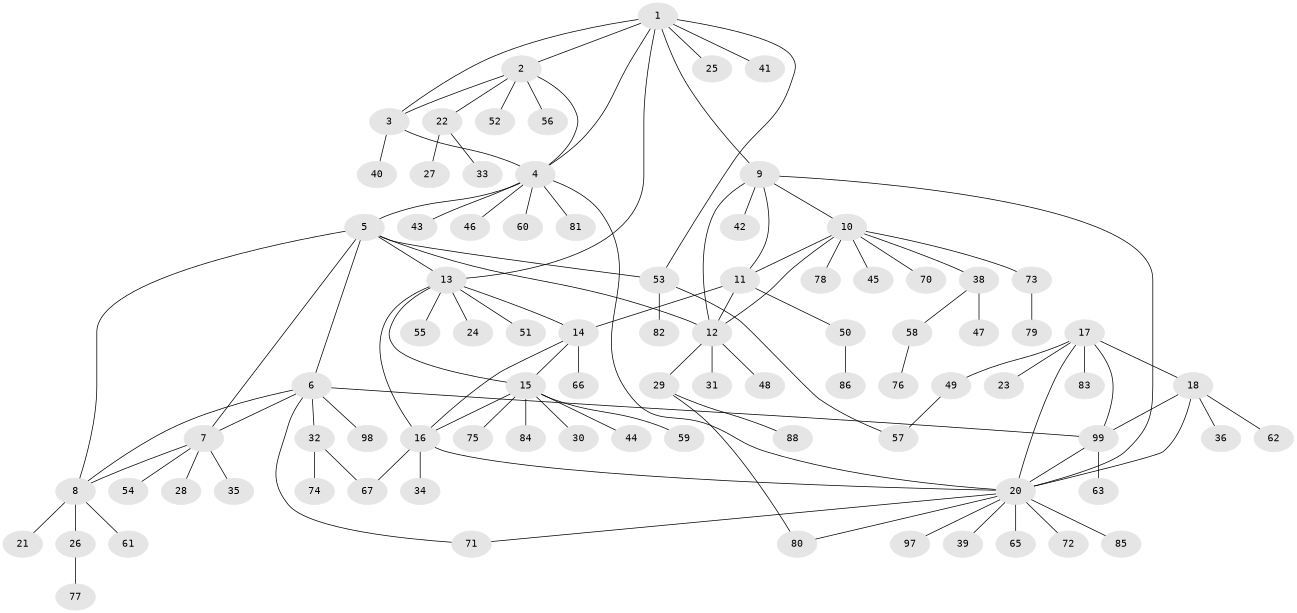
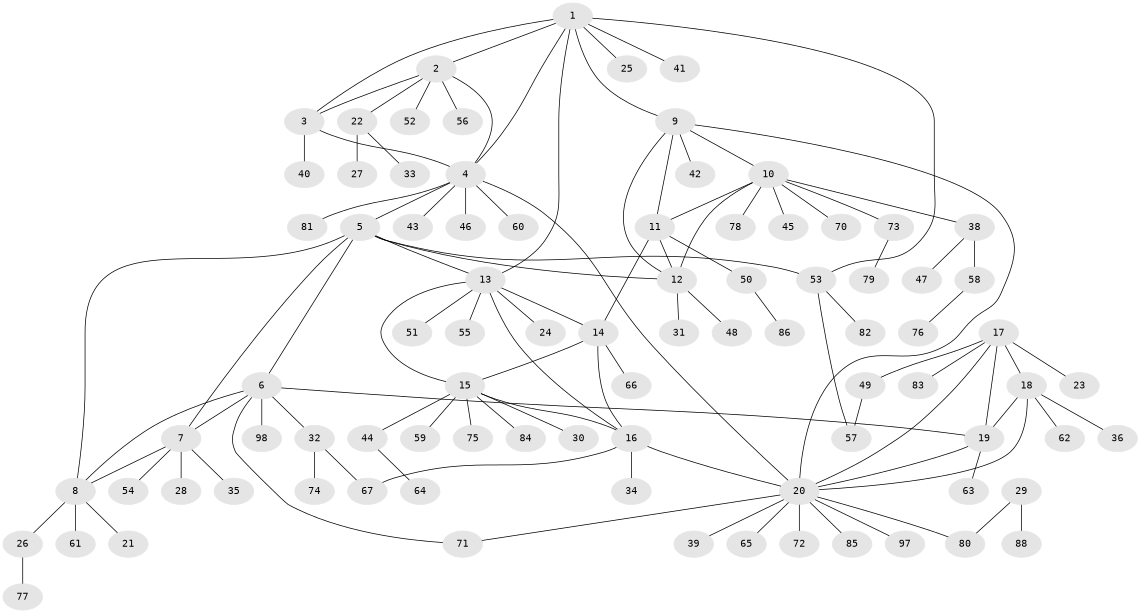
(686, 359) -> none
(1099, 439) -> (984, 439)
none -> (420, 491)
